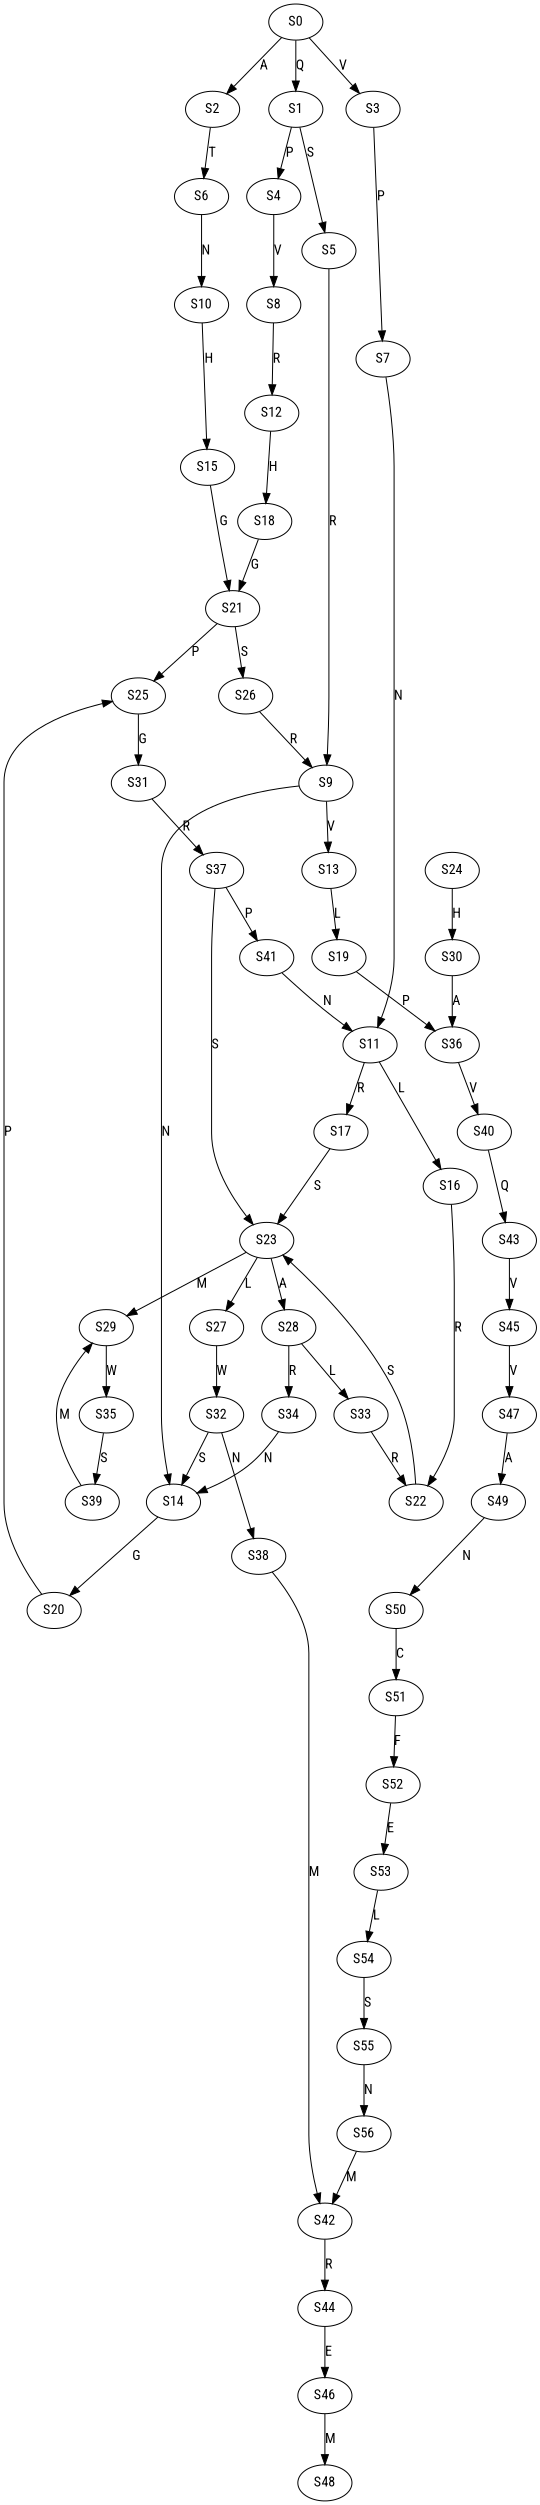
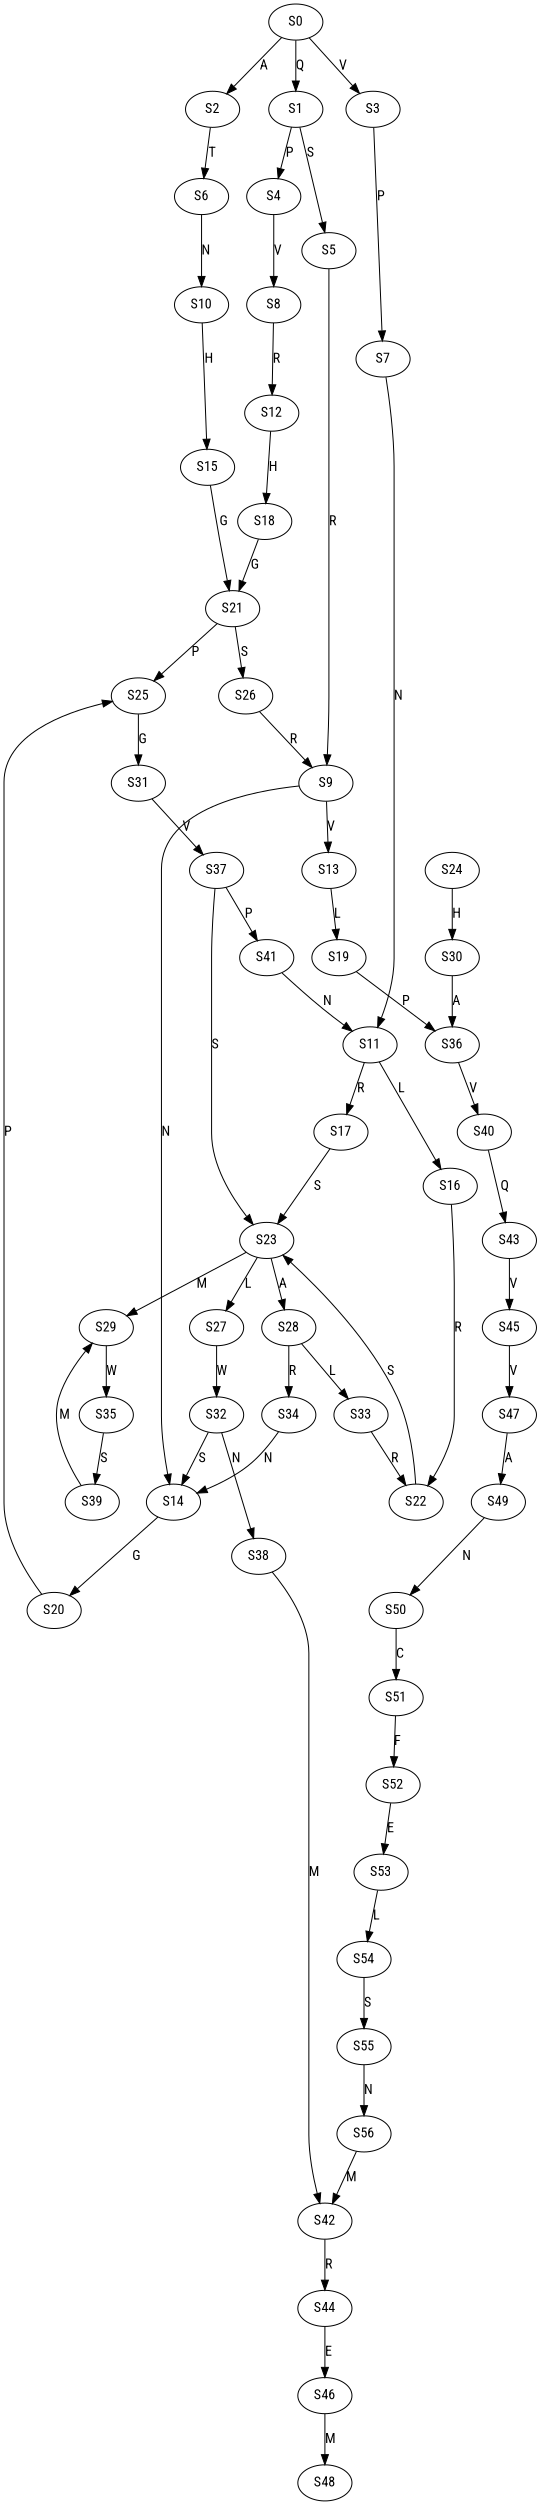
(187, 827) -> (187, 827)
